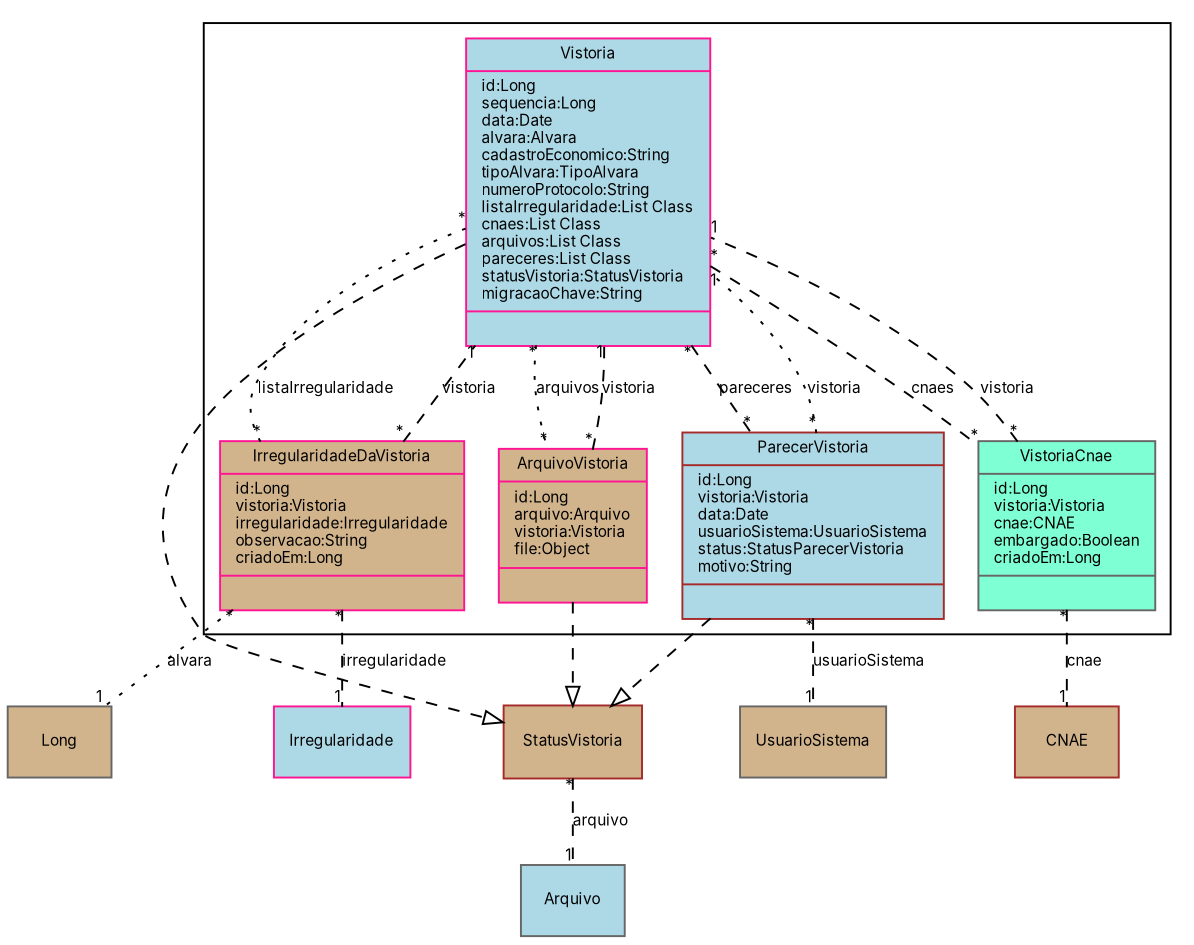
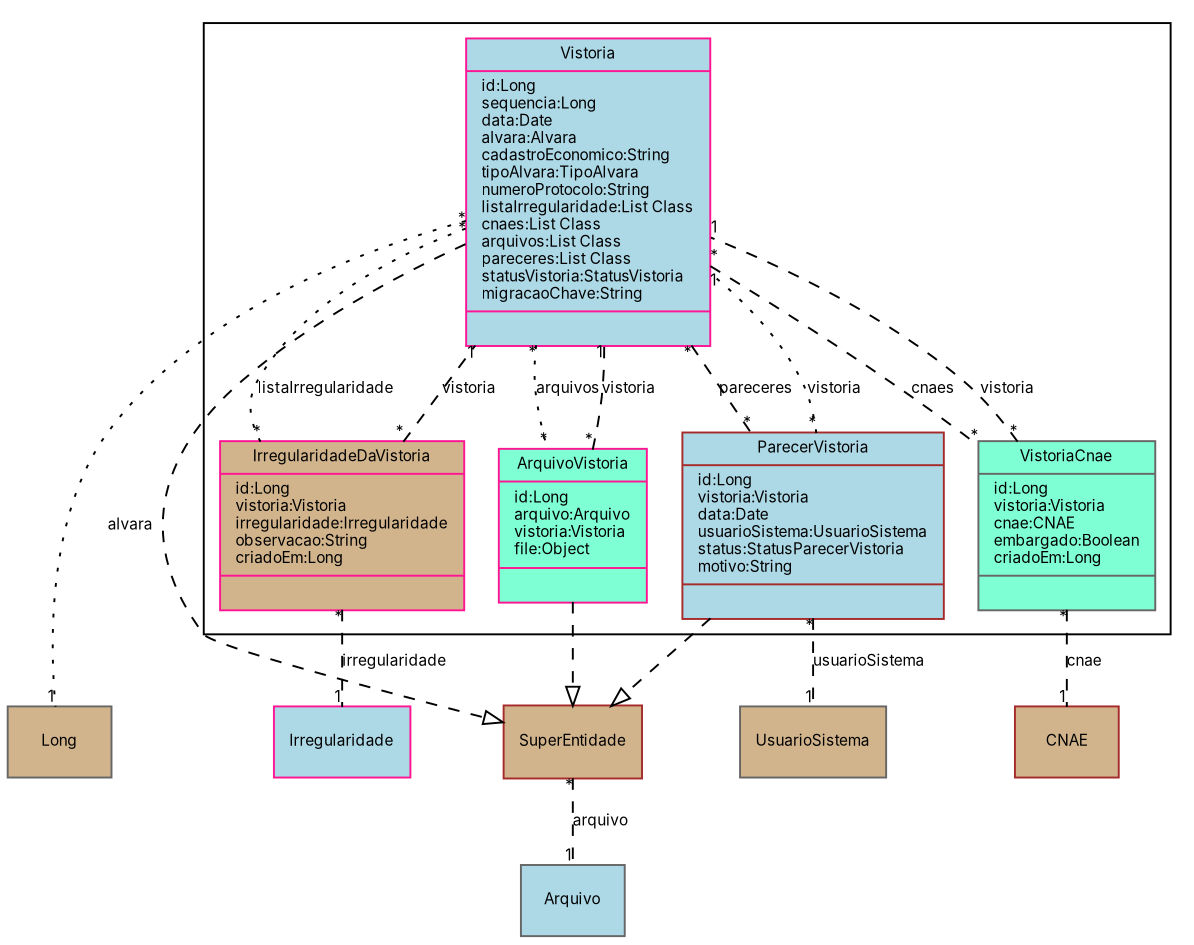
(573, 526) -> (573, 526)
(168, 658) -> (154, 381)
(573, 742) -> (573, 742)
